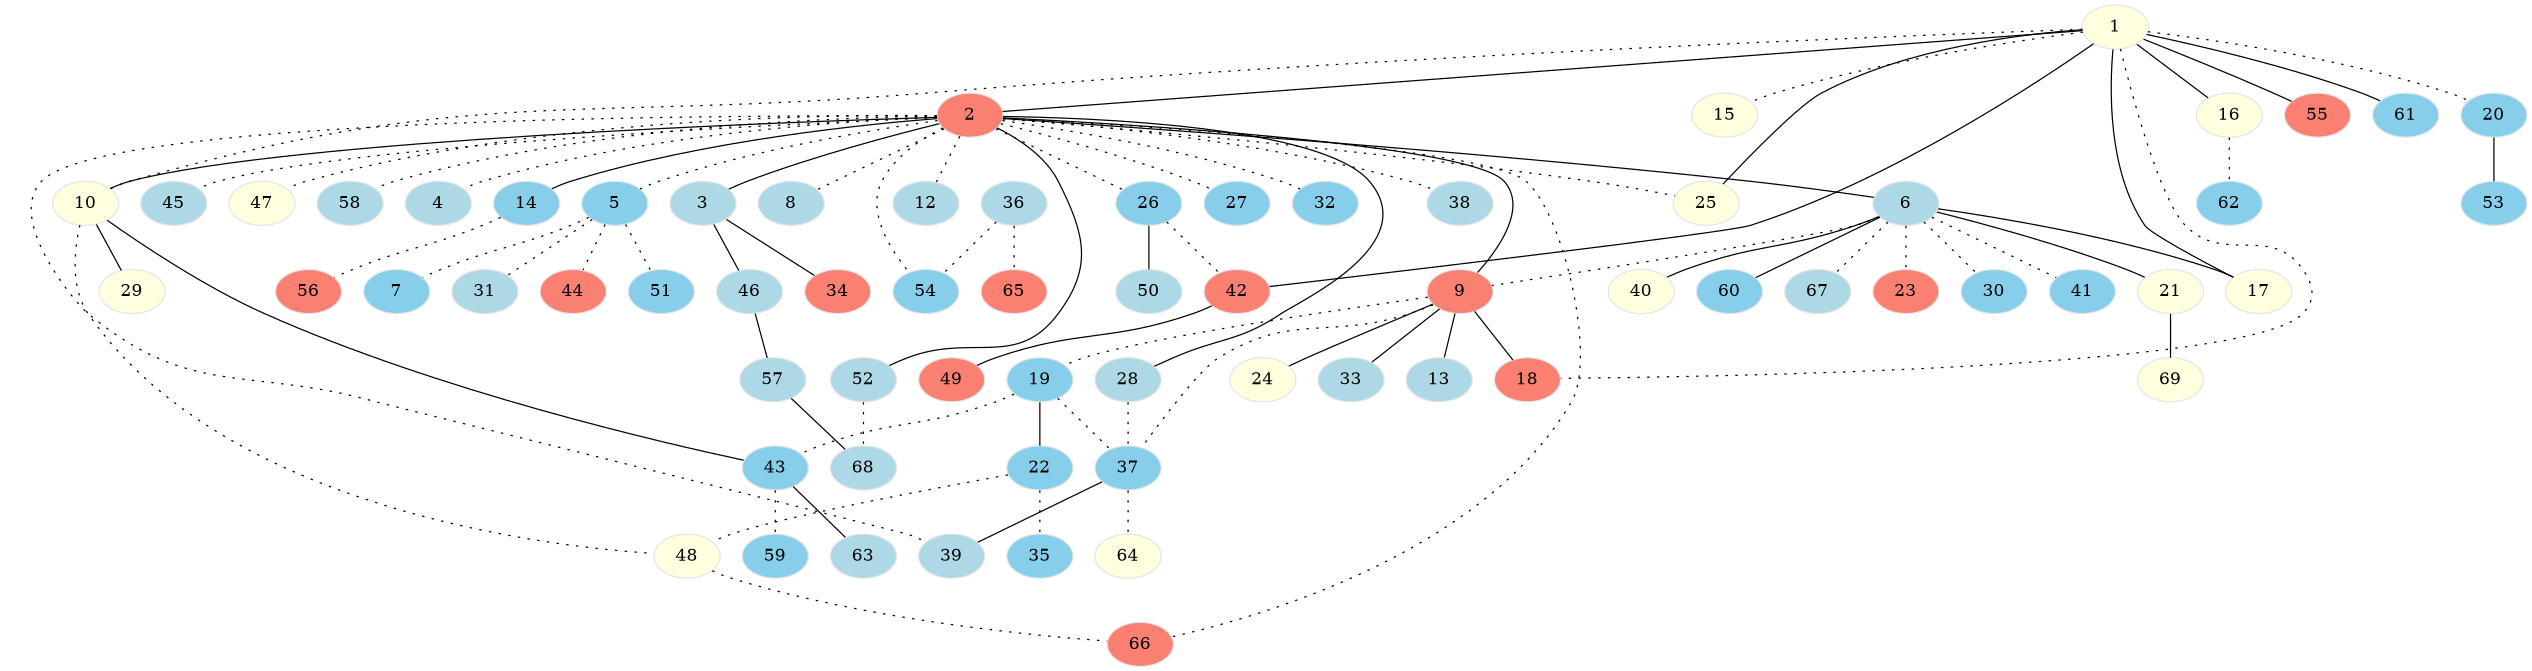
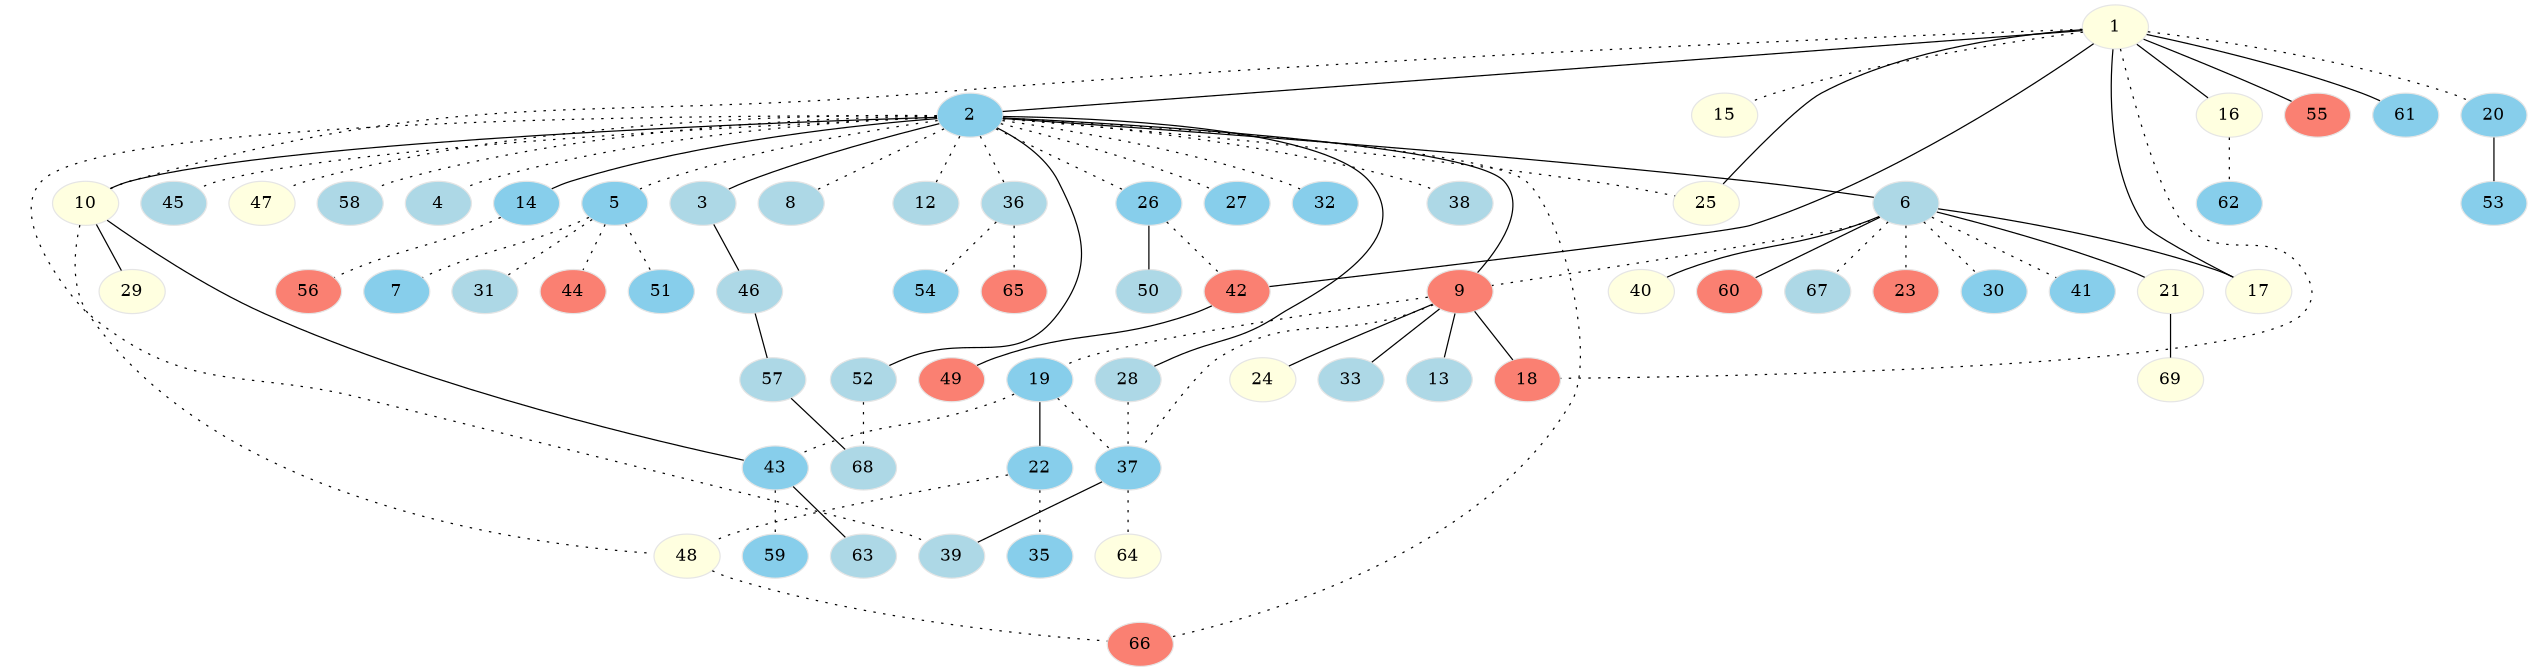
(970, 115) -> (970, 115)
(879, 190) -> (992, 159)
(838, 292) -> none
(1730, 292) -> (1730, 292)
